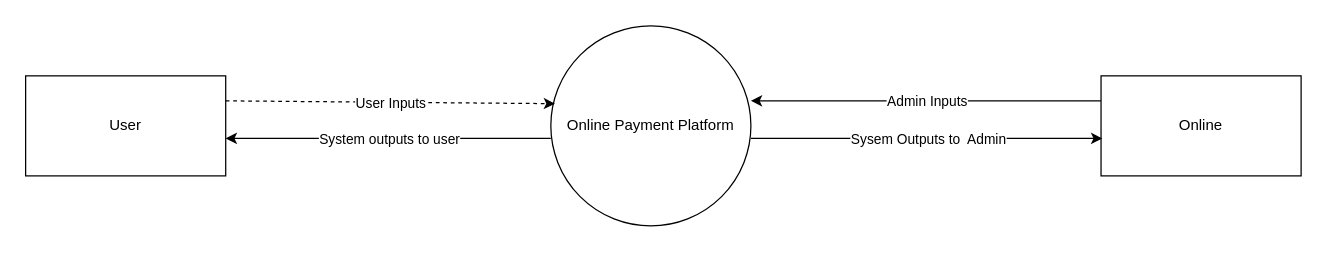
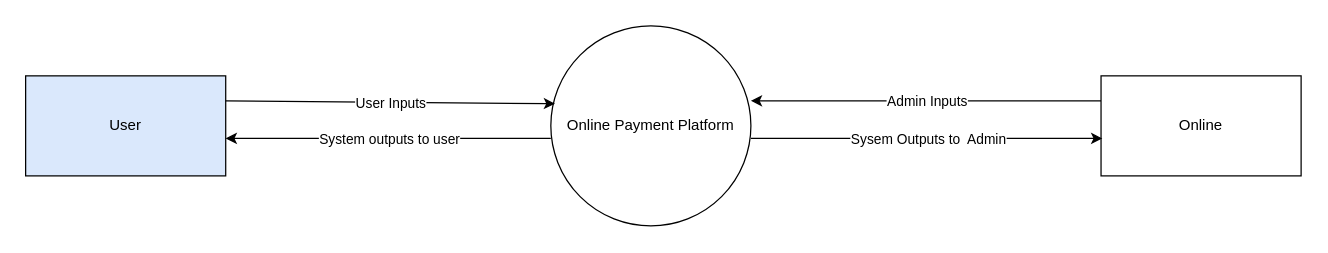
(291, 101) -> (291, 101)
(126, 126) -> (126, 126)
